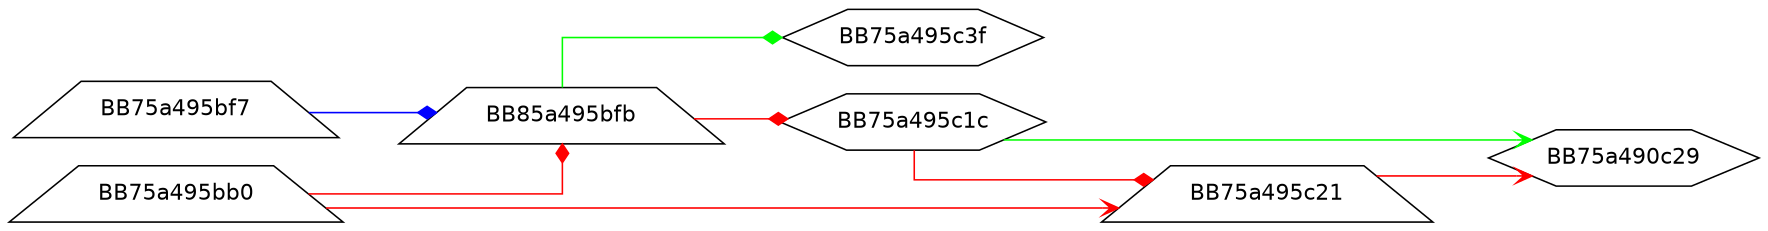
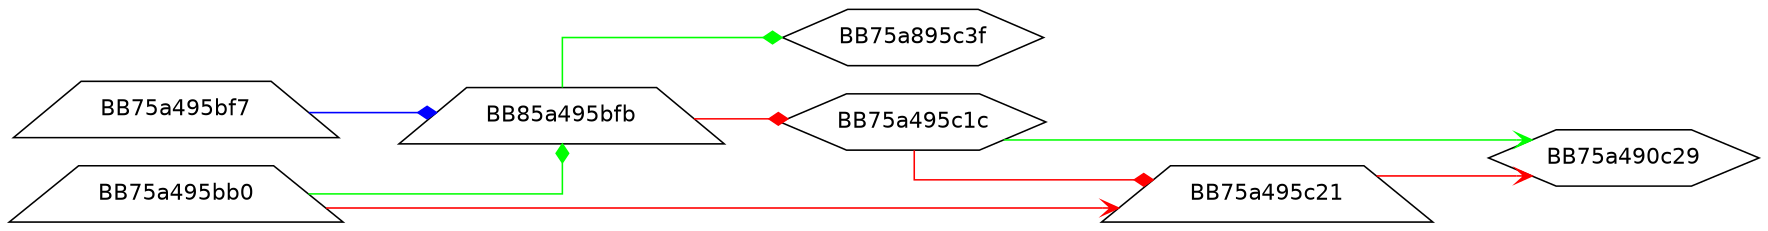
(913, 38) -> (913, 38)
(451, 194) -> (451, 194)
